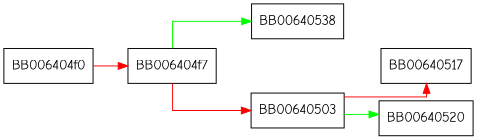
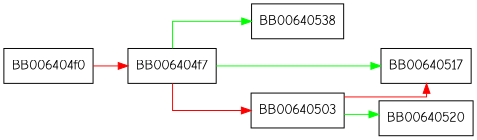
none -> (294, 66)
